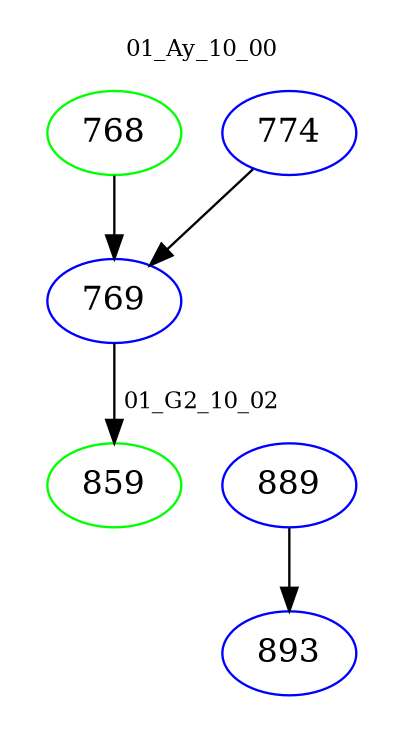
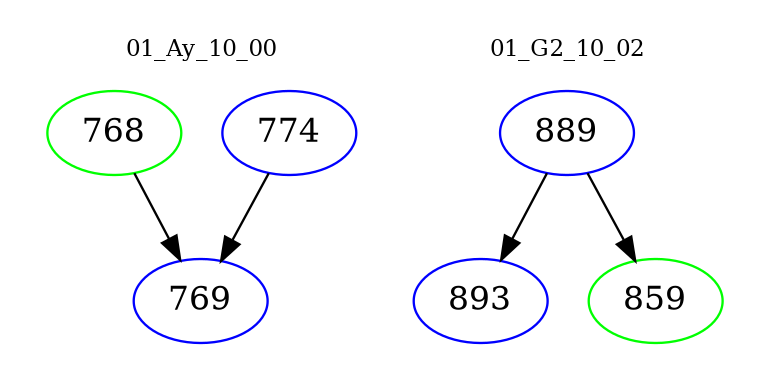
(114, 395) -> (606, 207)
